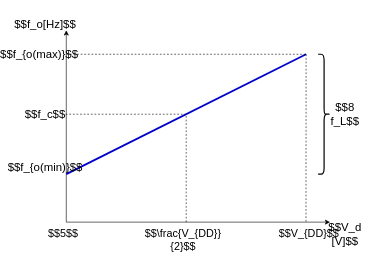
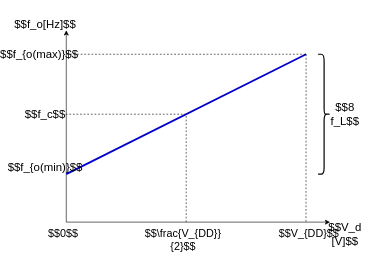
(63, 234) -> (63, 234)
